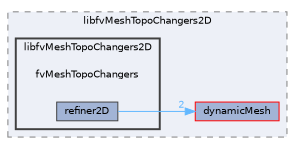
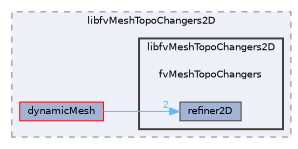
(152, 111) -> (132, 111)
